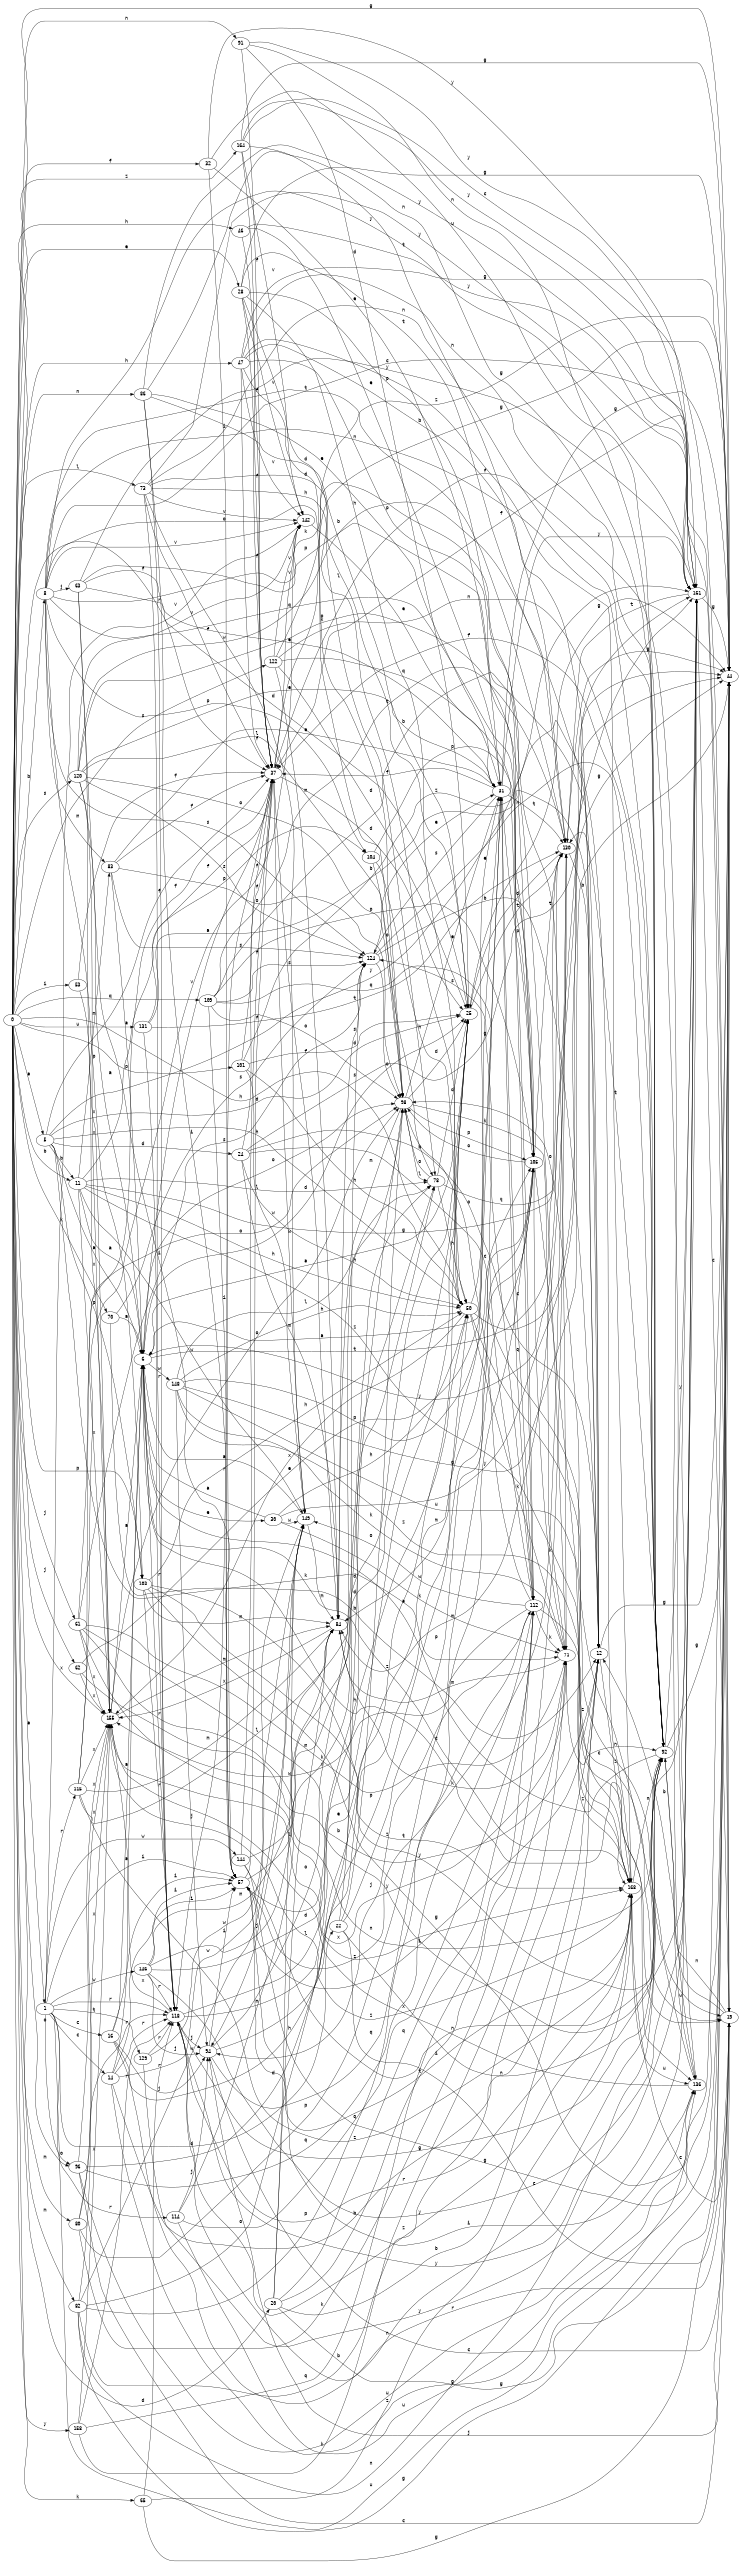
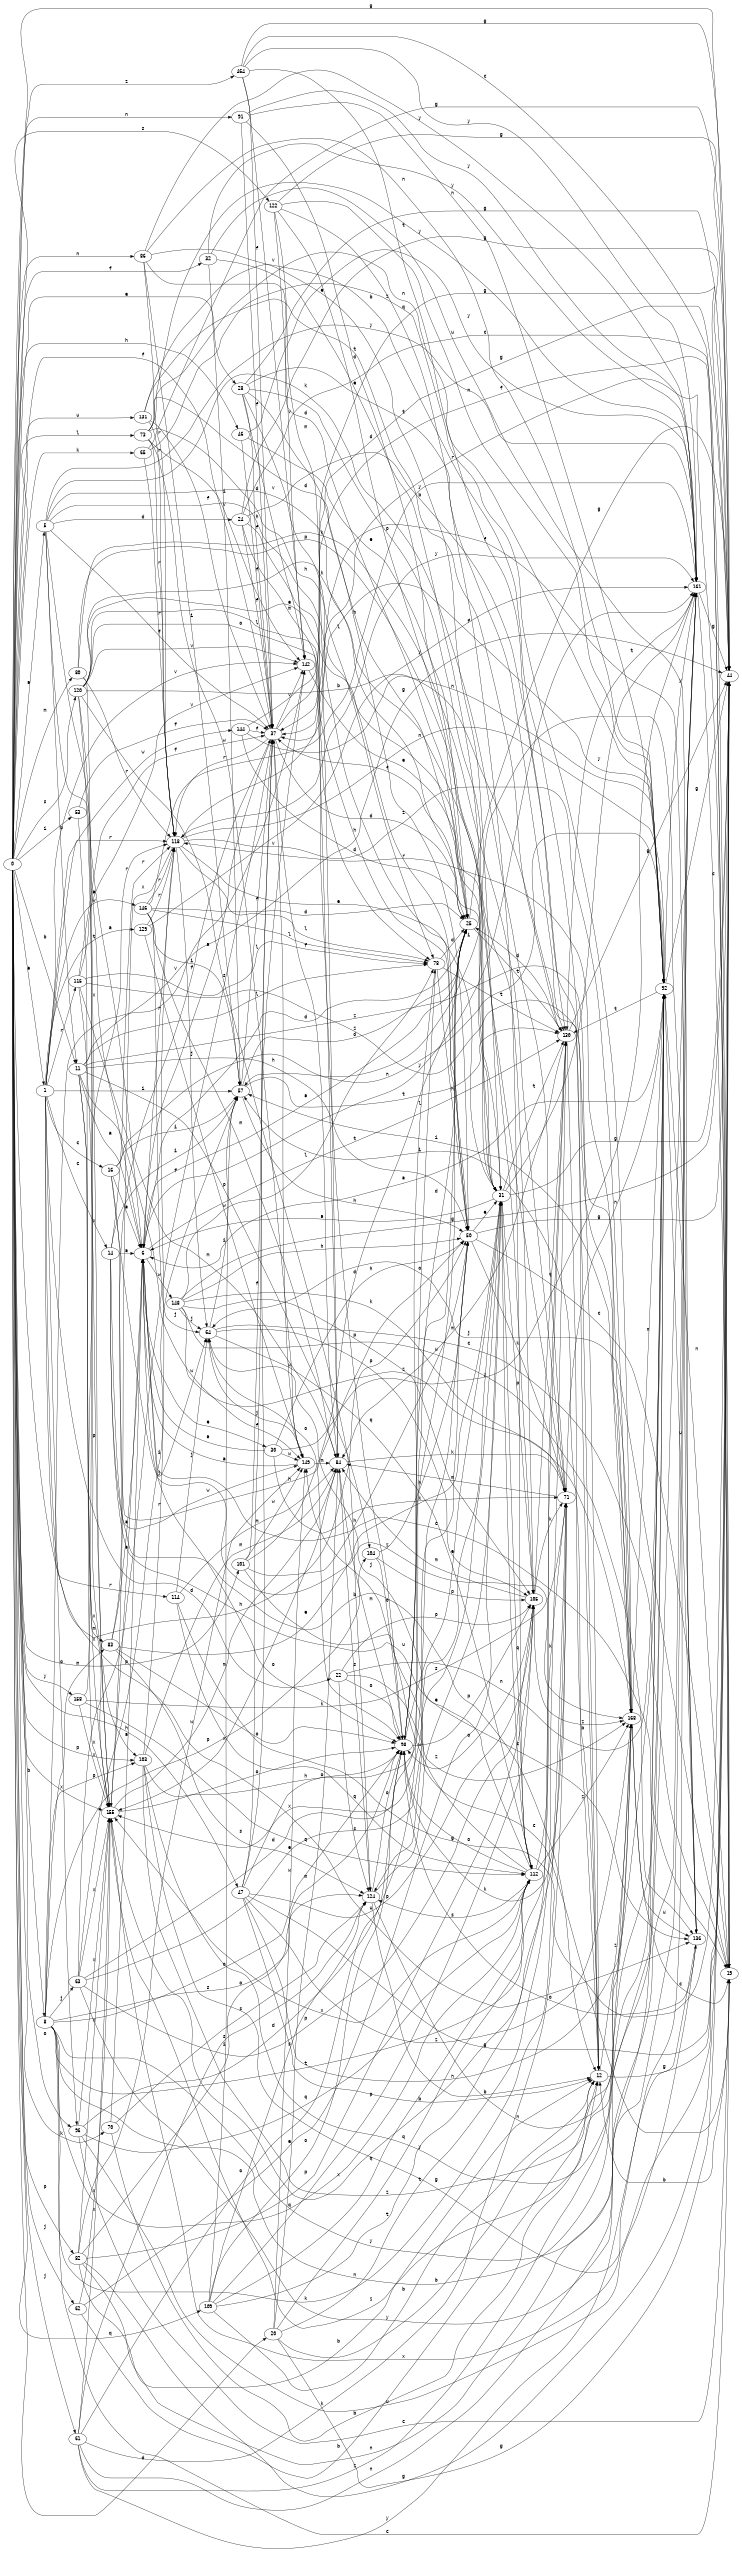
(241, 146) -> (241, 72)
(200, 633) -> (157, 1327)
(208, 2052) -> (208, 1333)
(420, 2148) -> (420, 736)
(45, 2210) -> (45, 2187)
